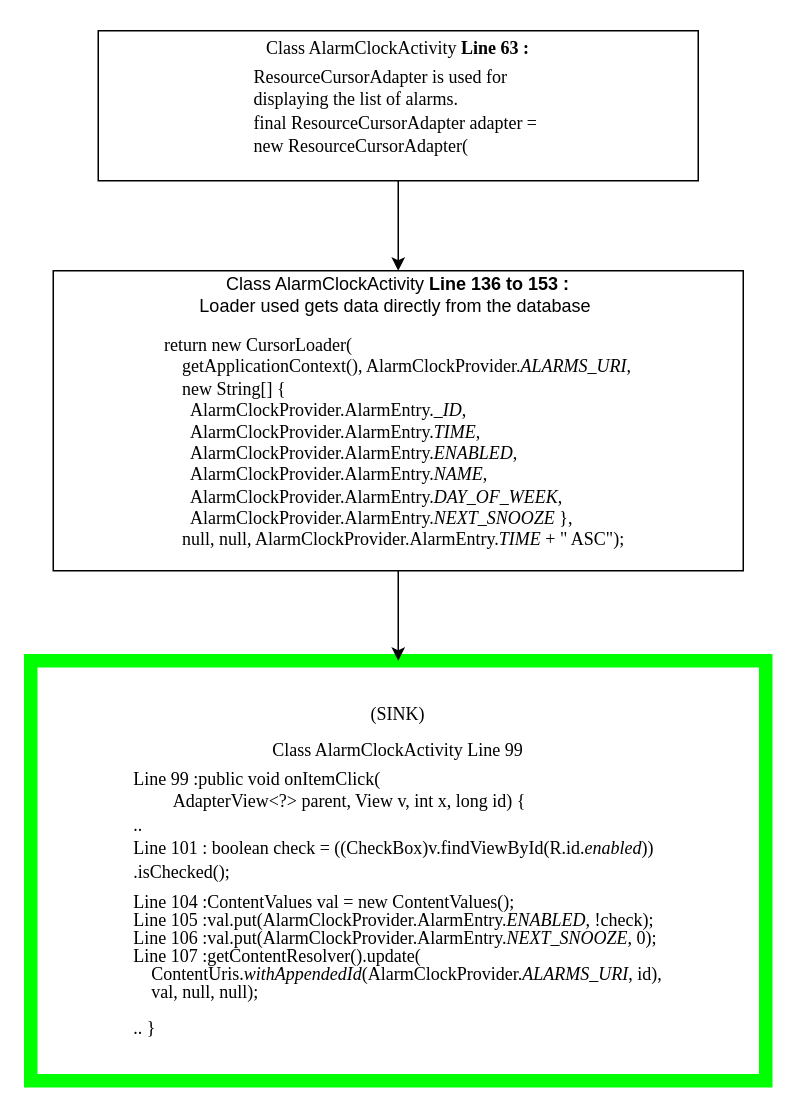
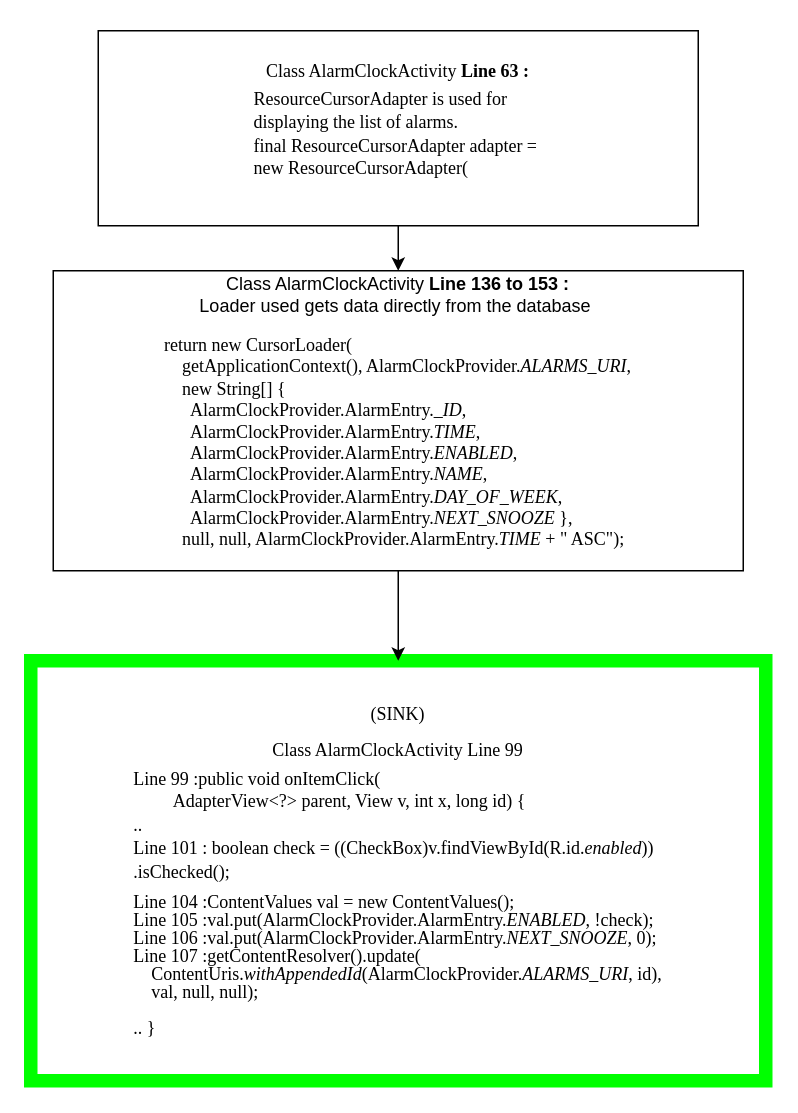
(398, 106) -> (398, 128)
